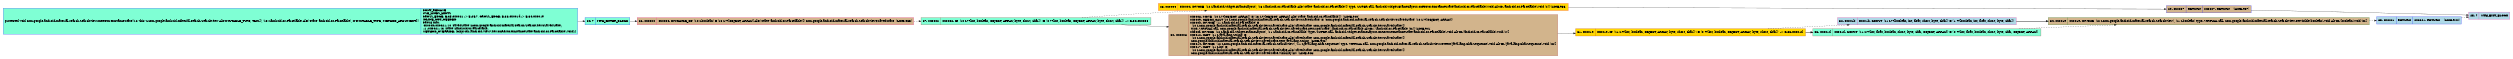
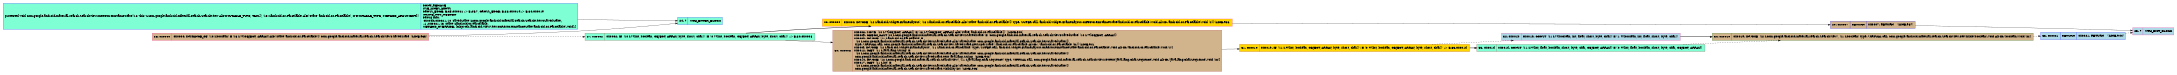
(1143, 13) -> (807, 29)
(632, 21) -> (552, 32)
